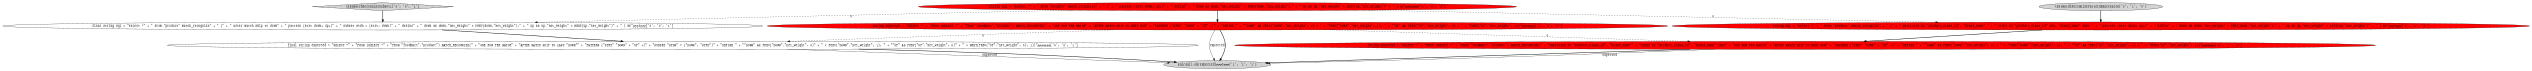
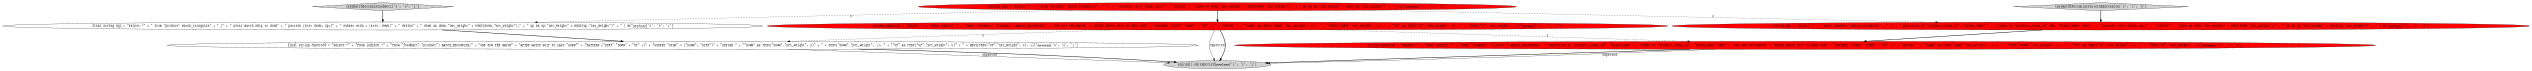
(2101, 7) -> (2101, 7)
